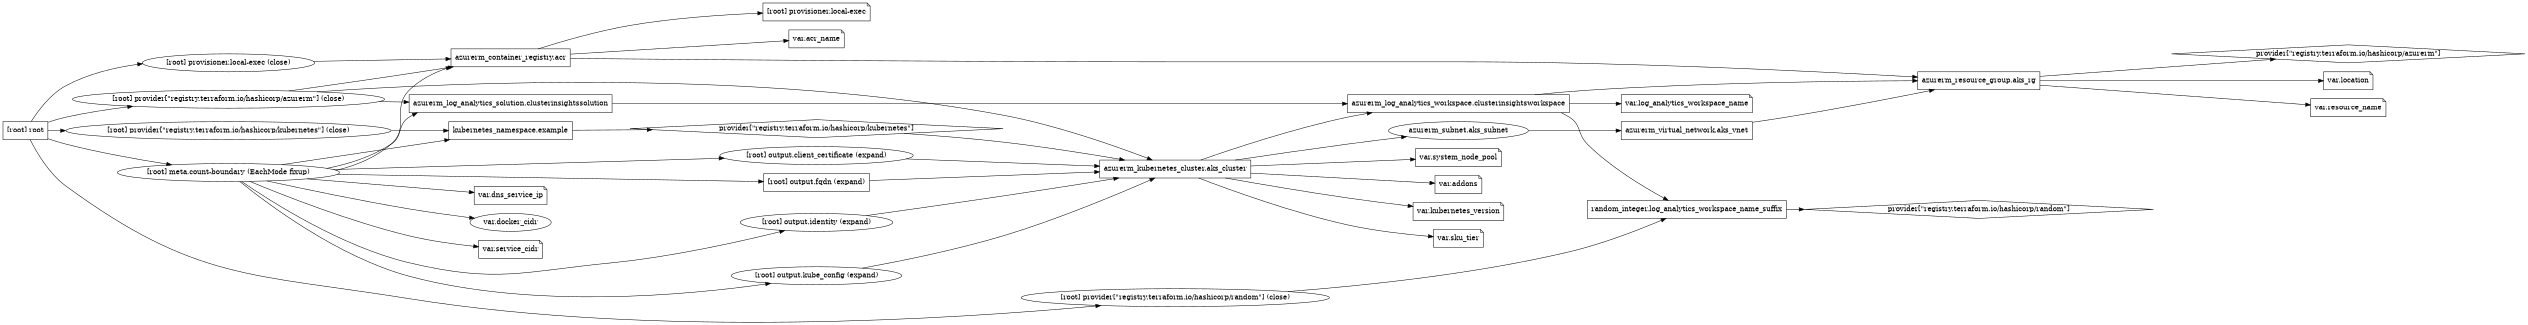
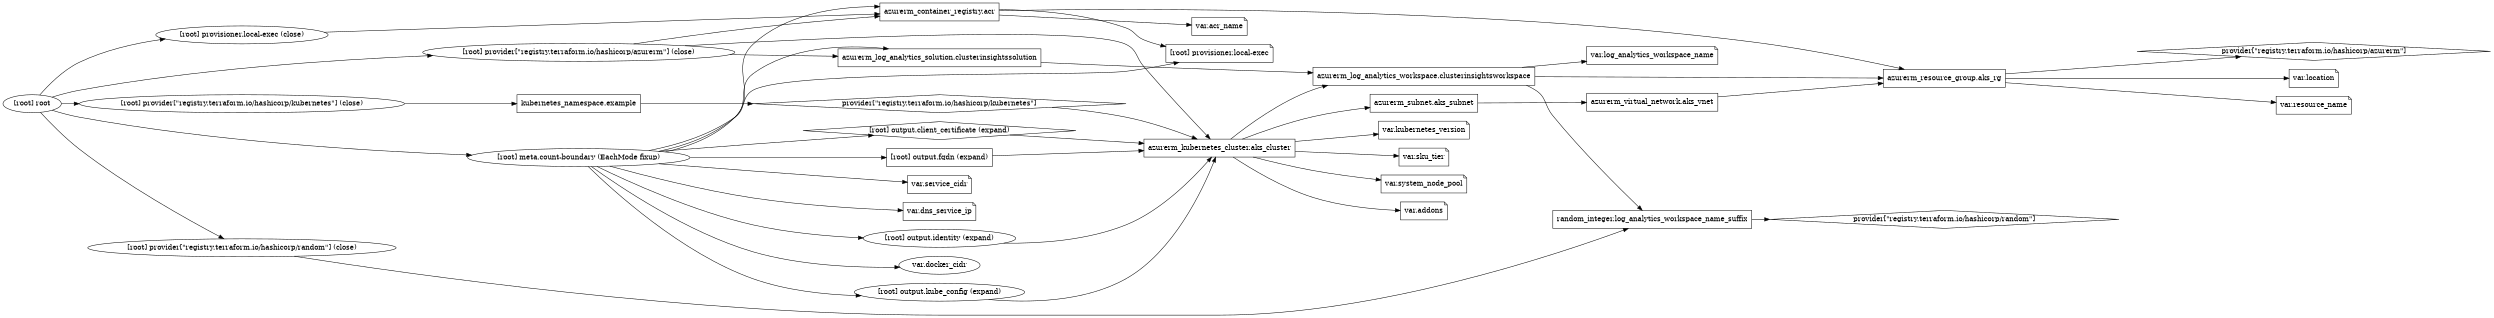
(25, 131) -> (32, 104)
(1458, 131) -> (1424, 103)
(363, 153) -> (900, 76)
(817, 156) -> (939, 131)
